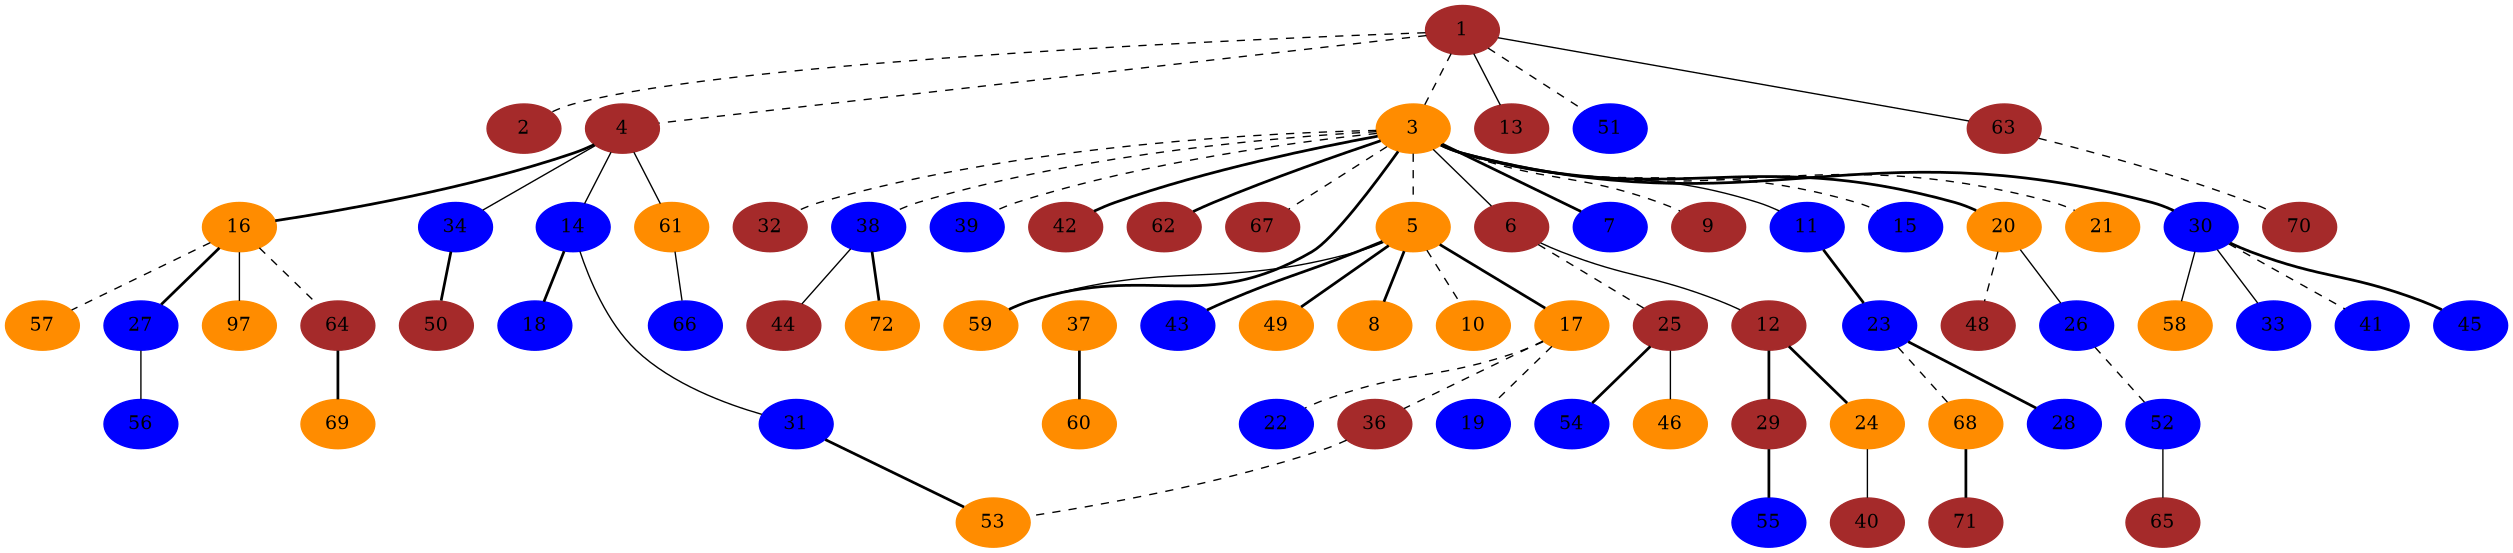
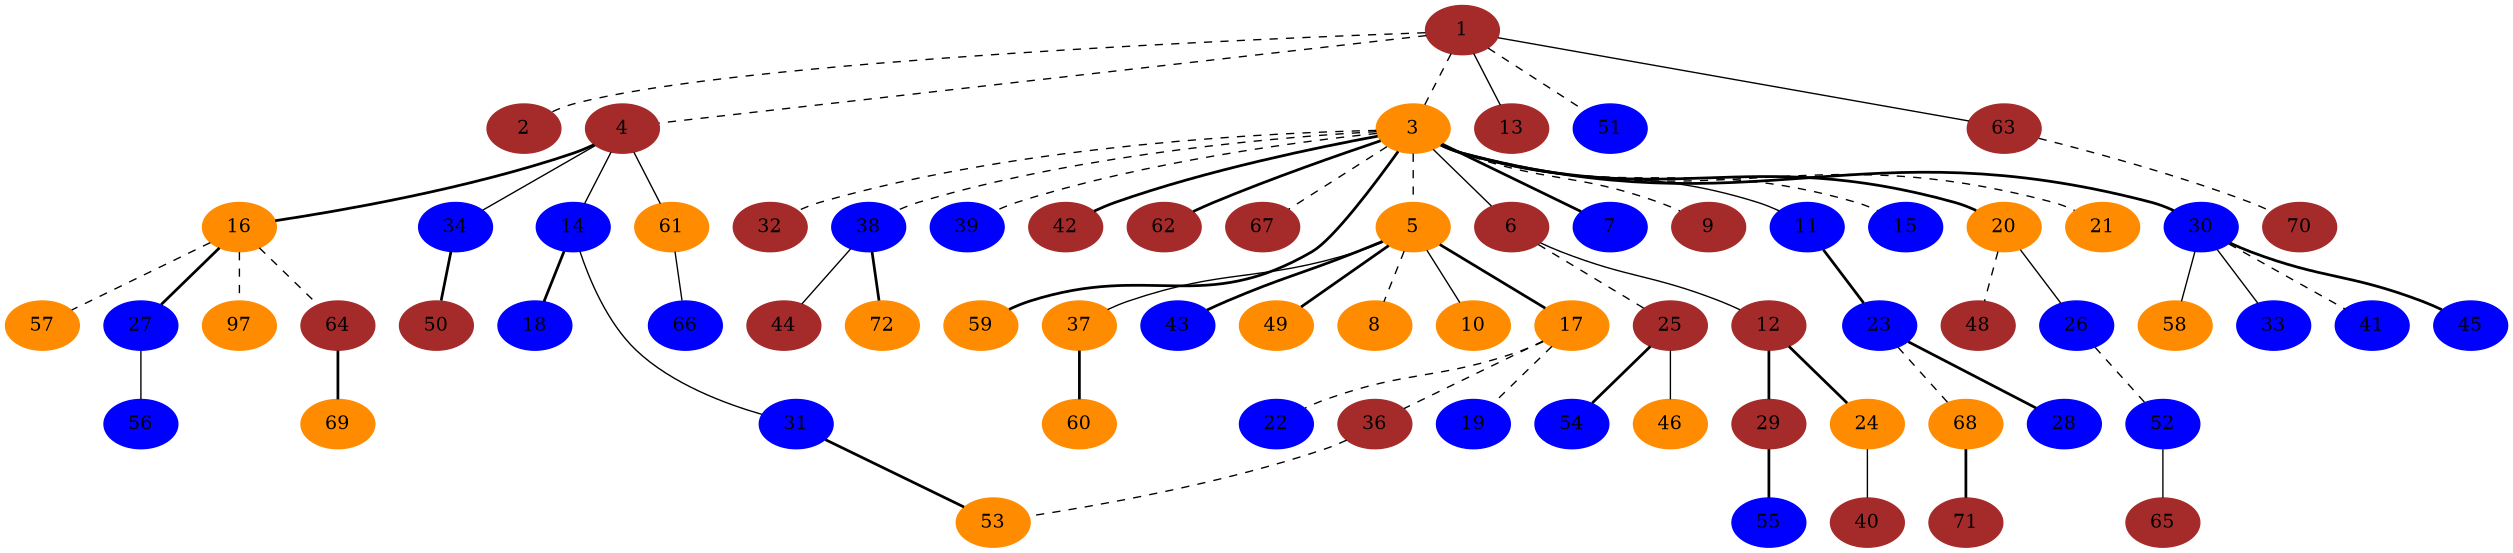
(1196, 275) -> (1245, 275)
(239, 276) -> (239, 276)
(1394, 276) -> (1394, 276)
(1443, 276) -> (1443, 276)
